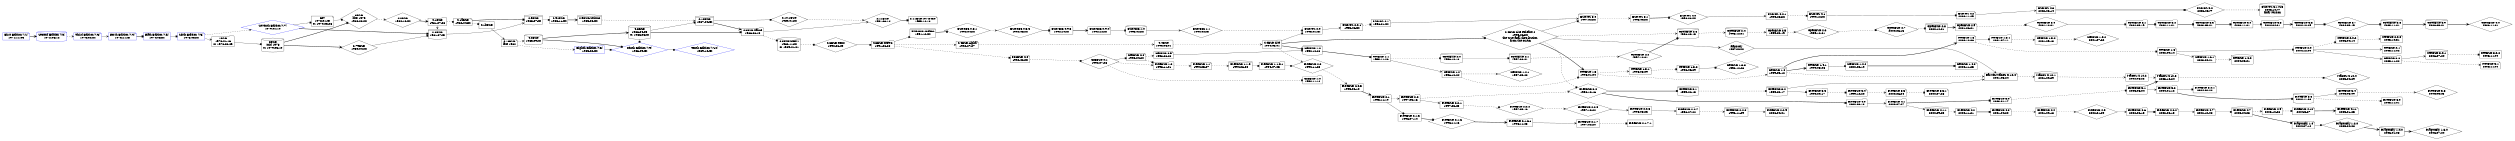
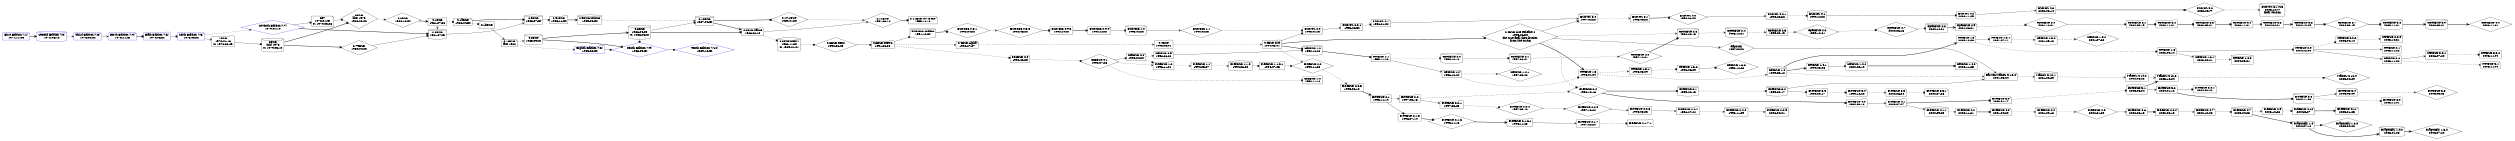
(742, 20) -> (742, 20)
(2371, 128) -> (2343, 137)
